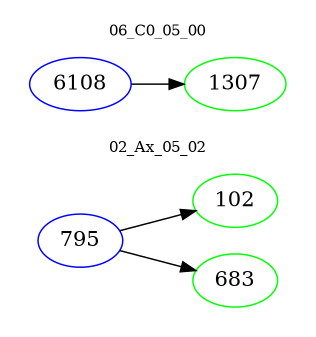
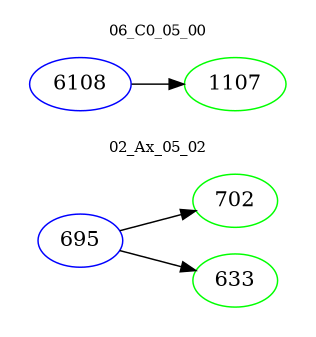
(235, 84) -> (235, 84)
(235, 201) -> (235, 201)
(80, 241) -> (80, 241)
(235, 281) -> (235, 281)
